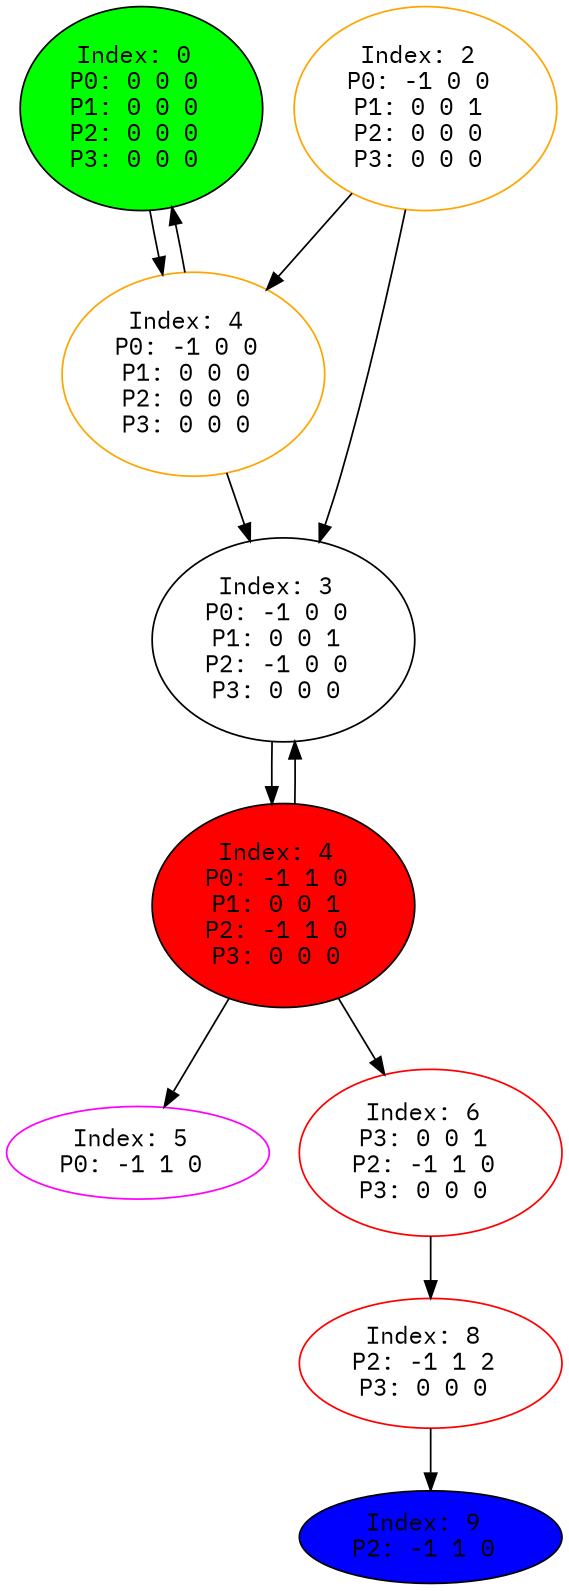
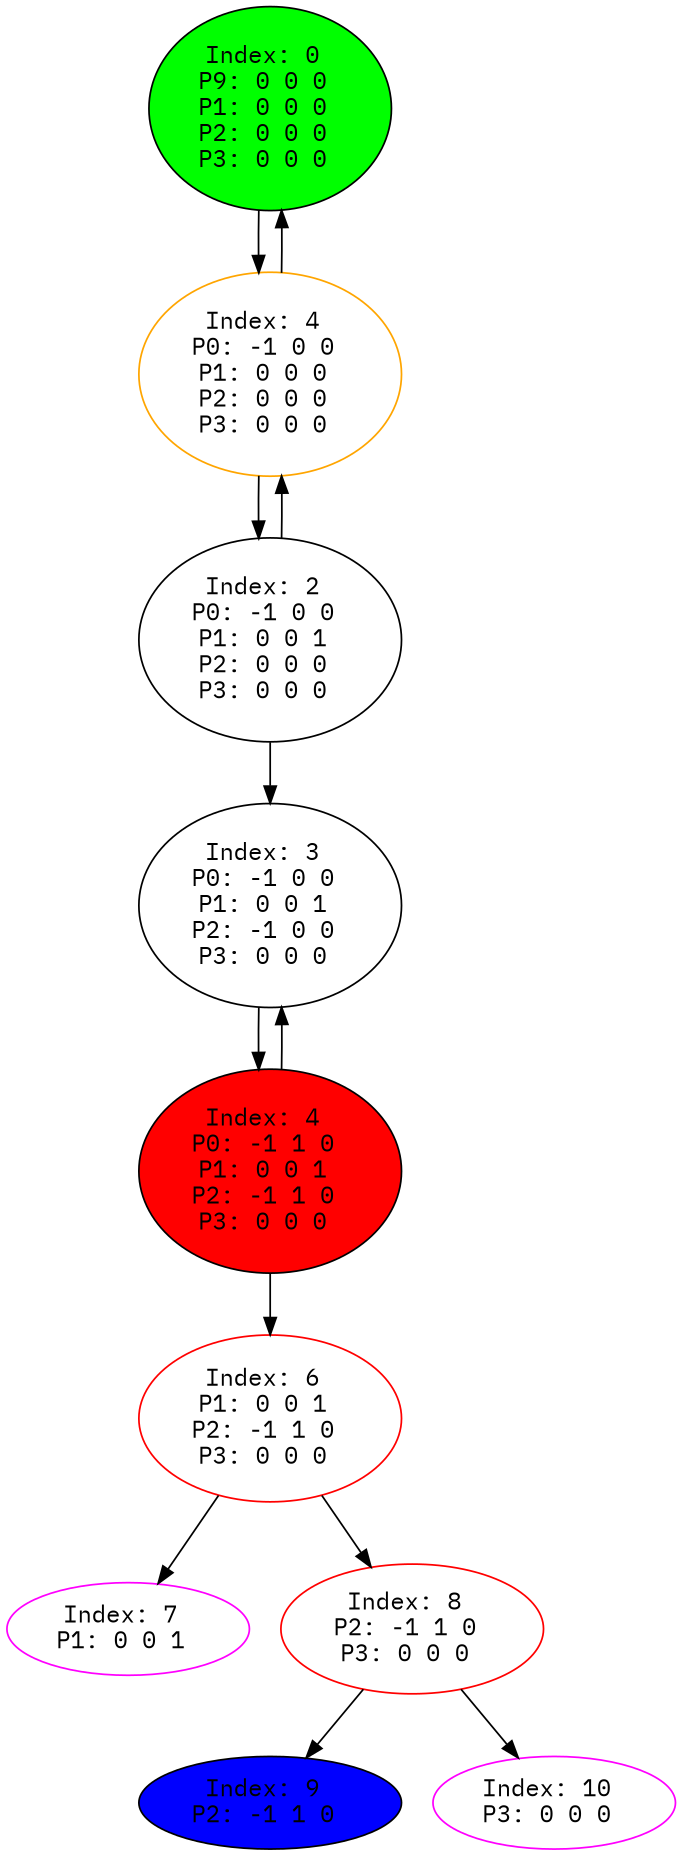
(141, 109) -> (270, 109)
(425, 109) -> (270, 640)
(236, 499) -> (259, 498)
(138, 1153) -> none
(431, 1153) -> (270, 1418)
(431, 1363) -> (412, 1629)
none -> (128, 1629)
none -> (554, 1803)
